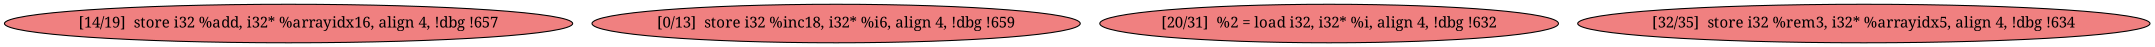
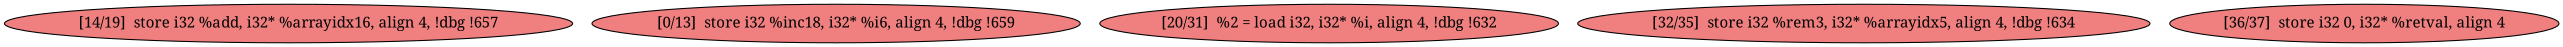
none -> (2364, 24)
